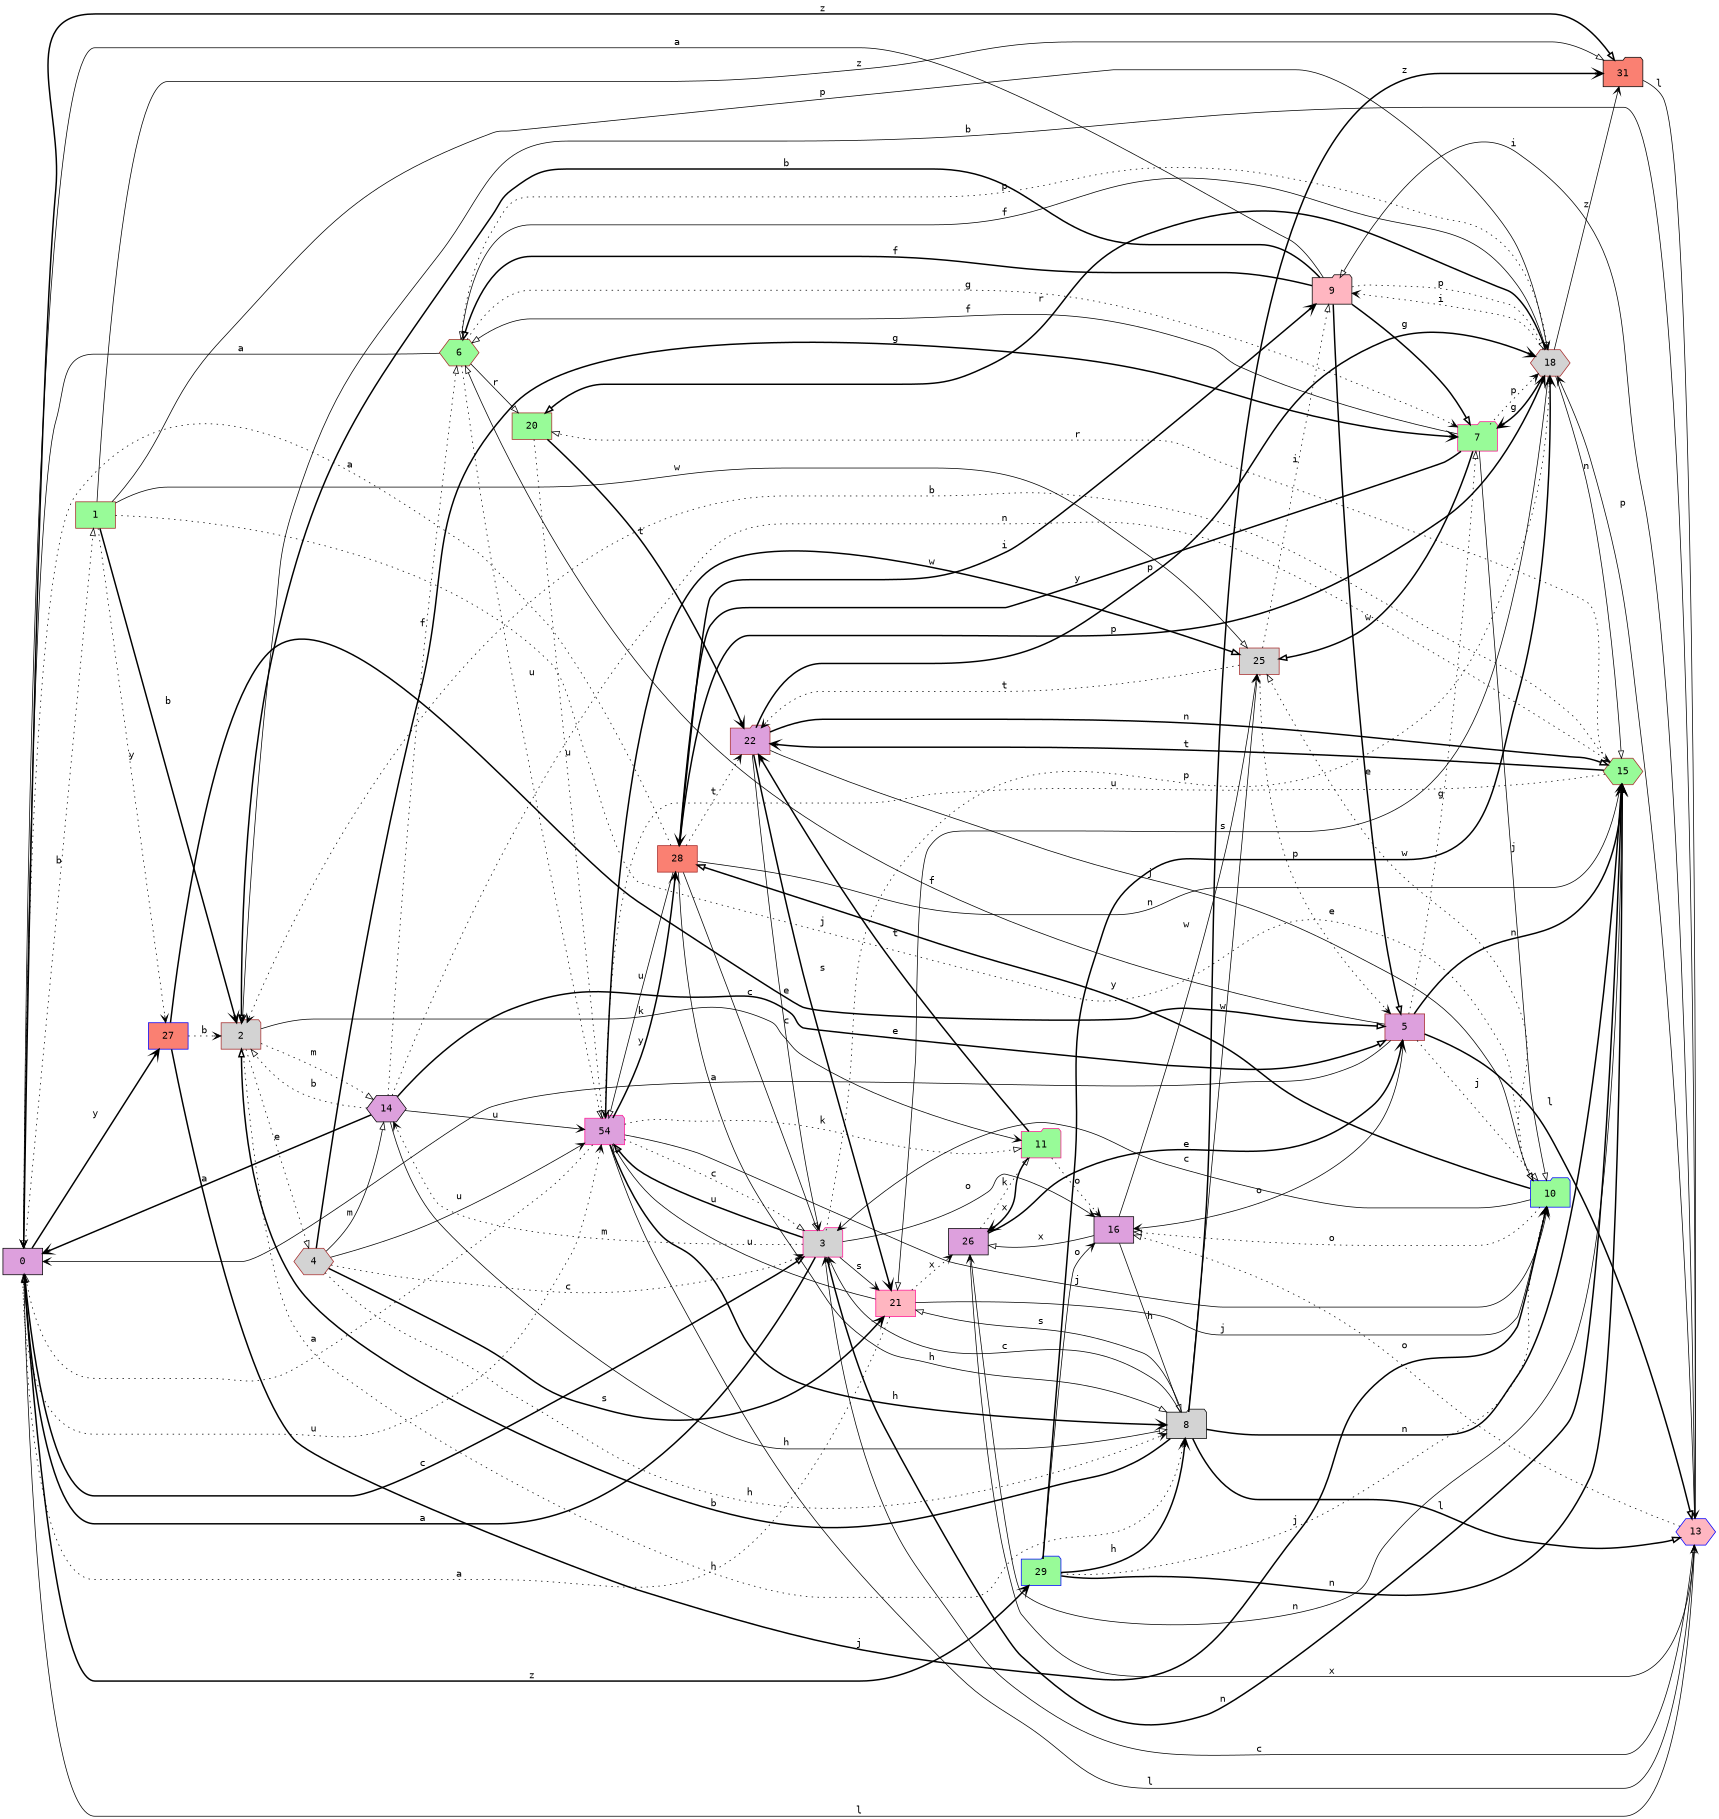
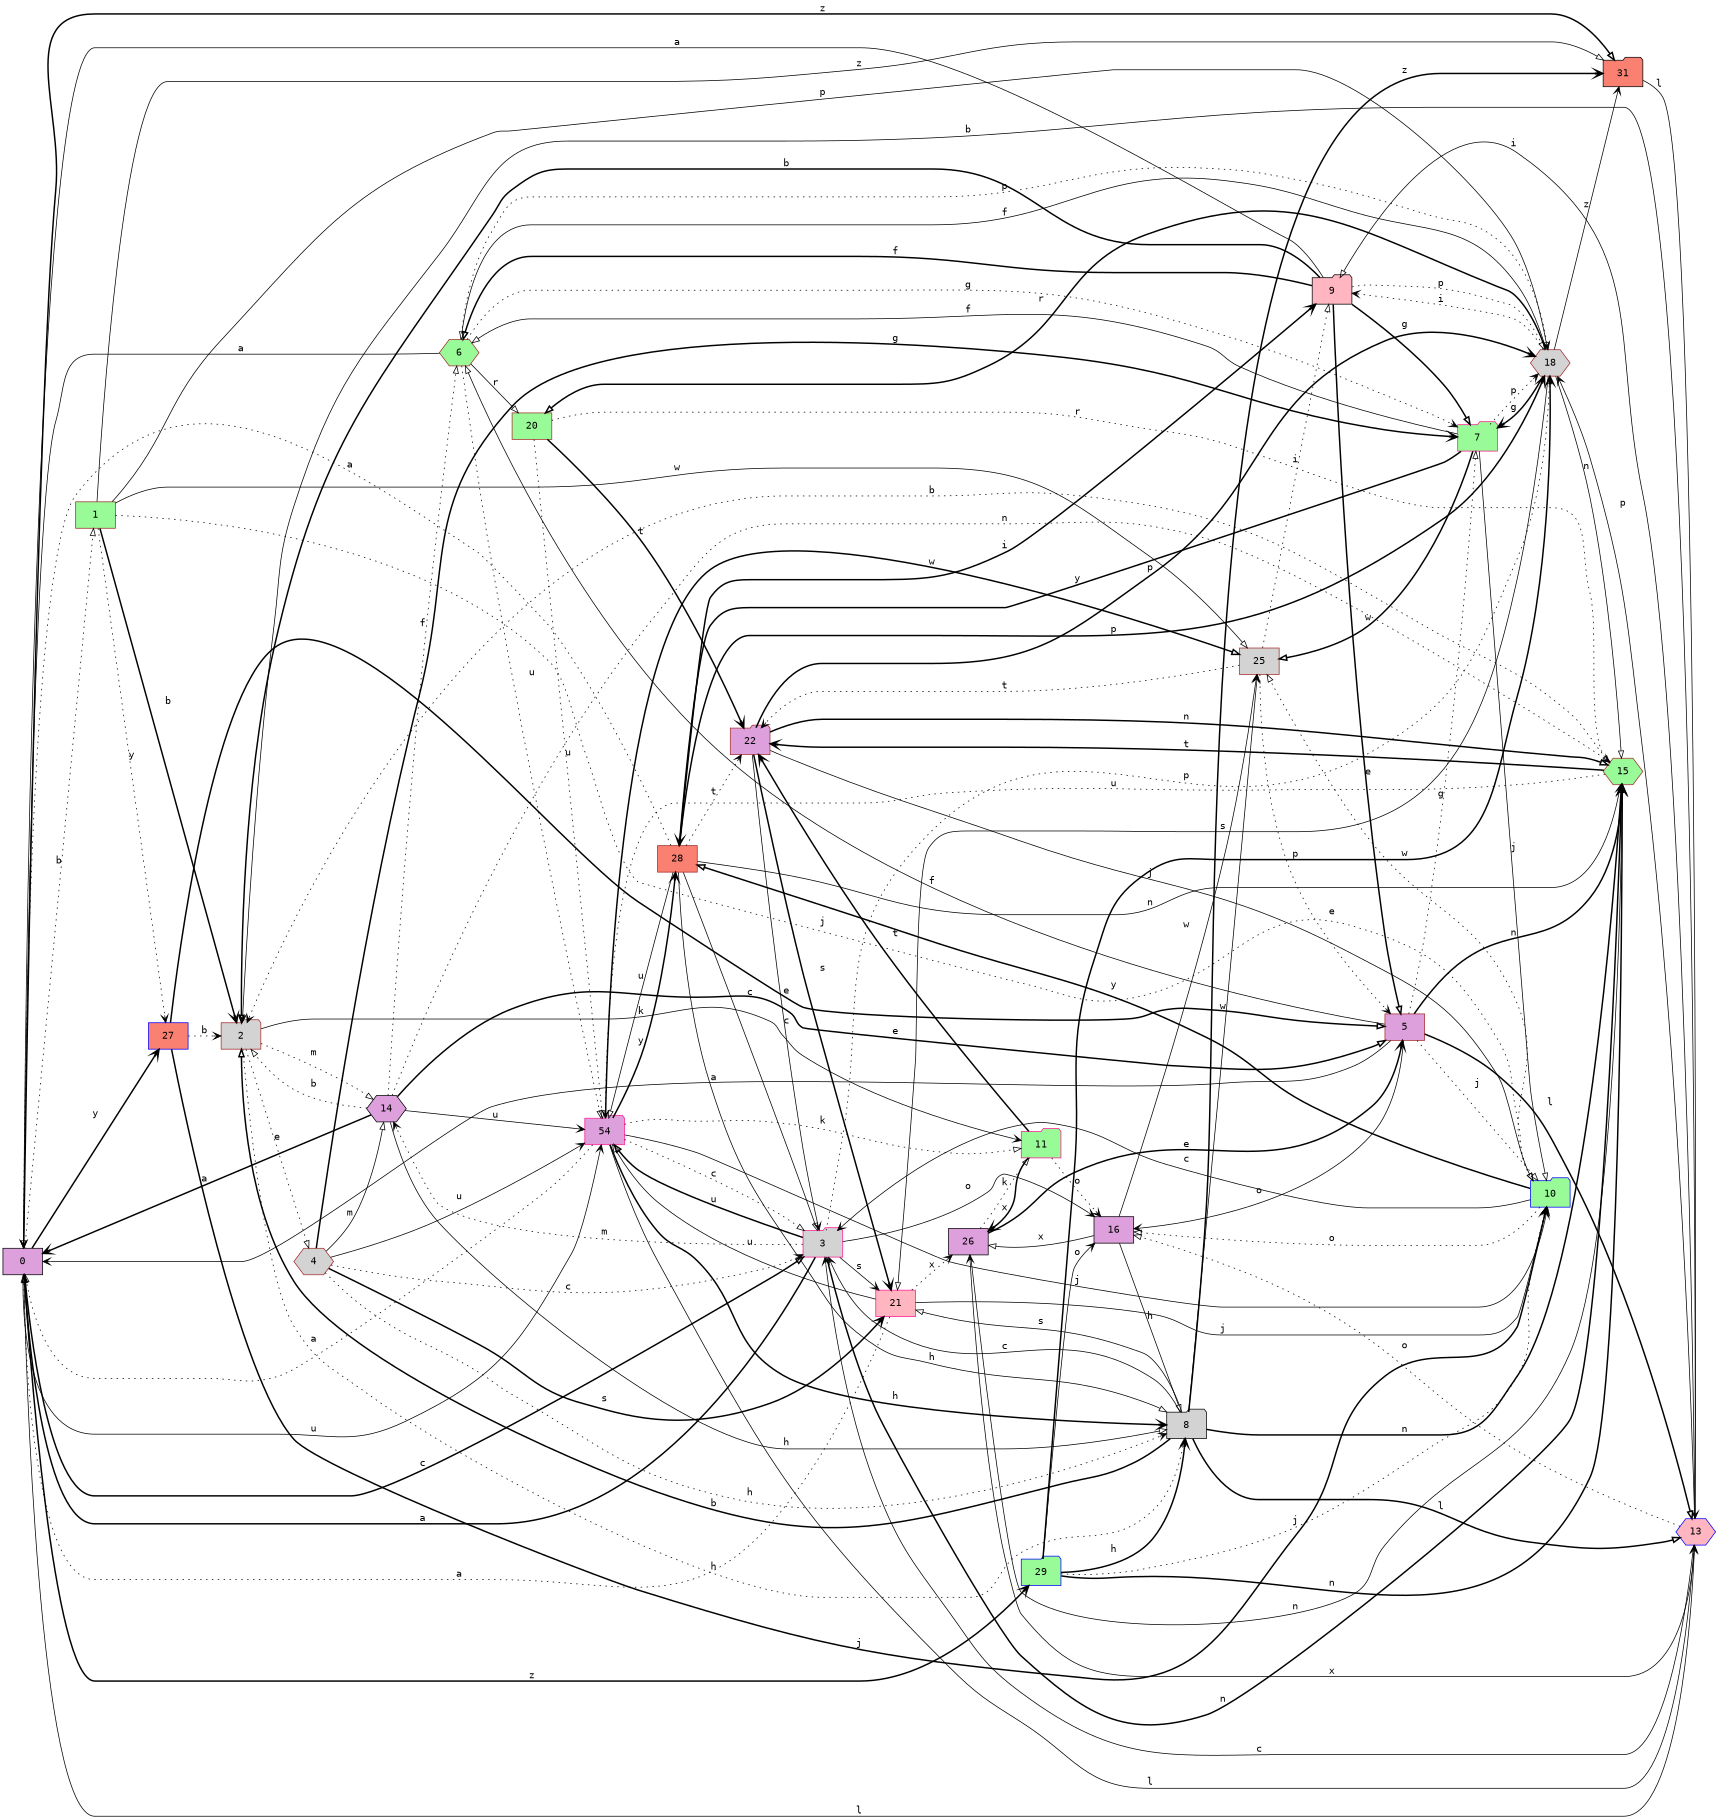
(1171, 442) -> (1191, 435)
(329, 1436) -> (329, 1436)
(1084, 1770) -> (1084, 1770)
